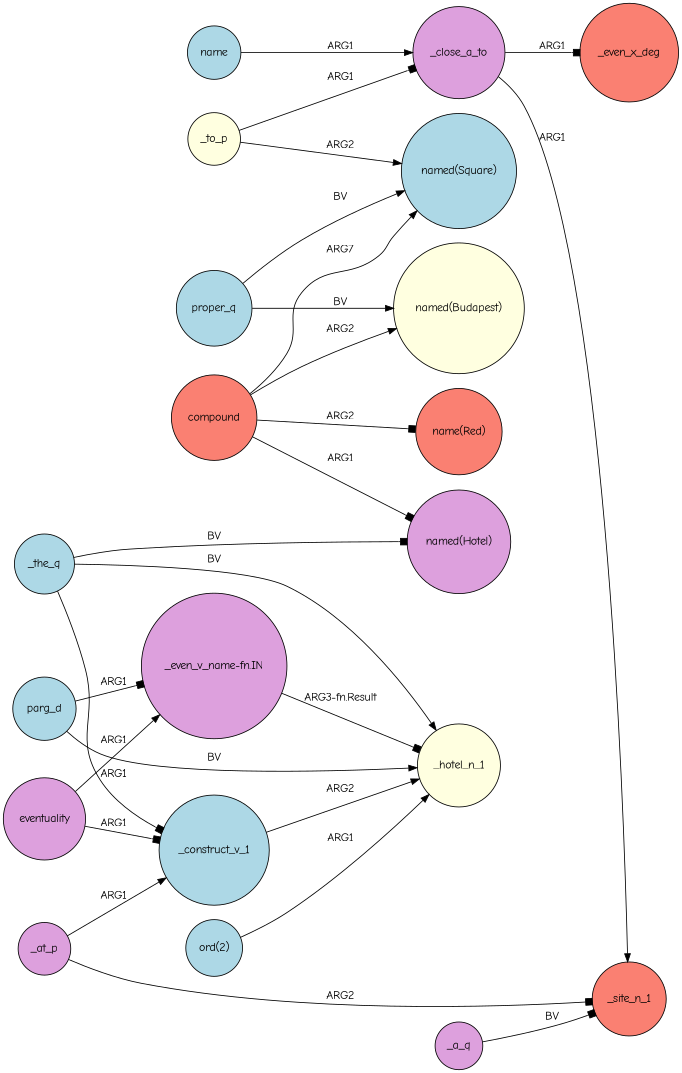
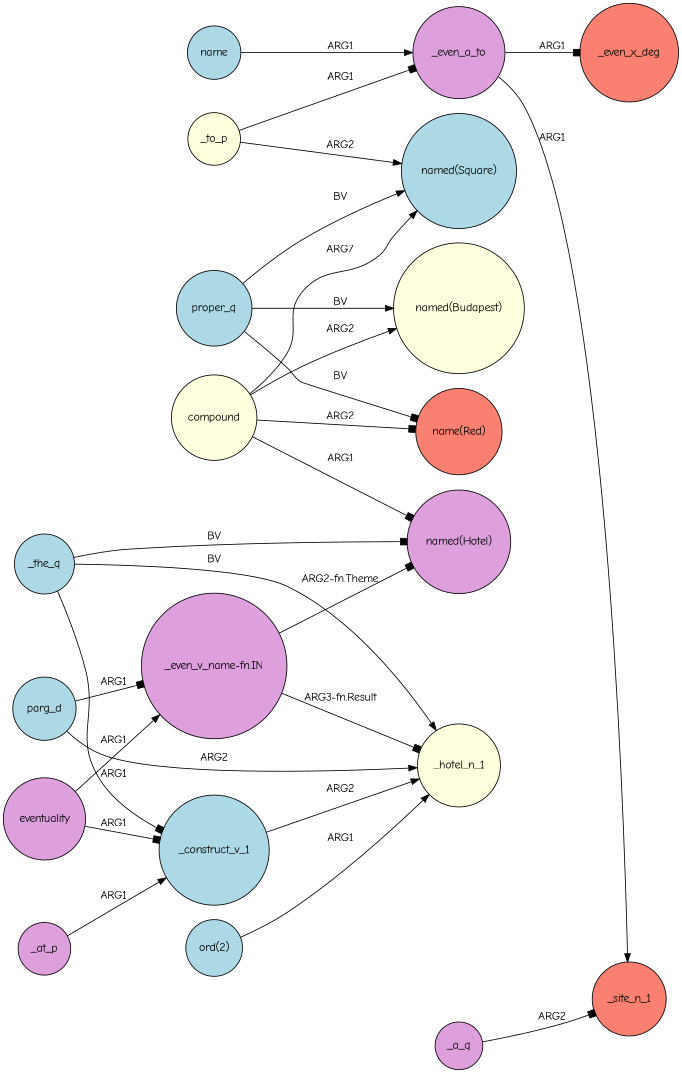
(459, 53) -> (459, 53)
none -> (319, 388)
(214, 418) -> (214, 418)
none -> (342, 601)
(214, 758) -> (214, 758)
(324, 1004) -> none
(552, 1017) -> (552, 1017)
